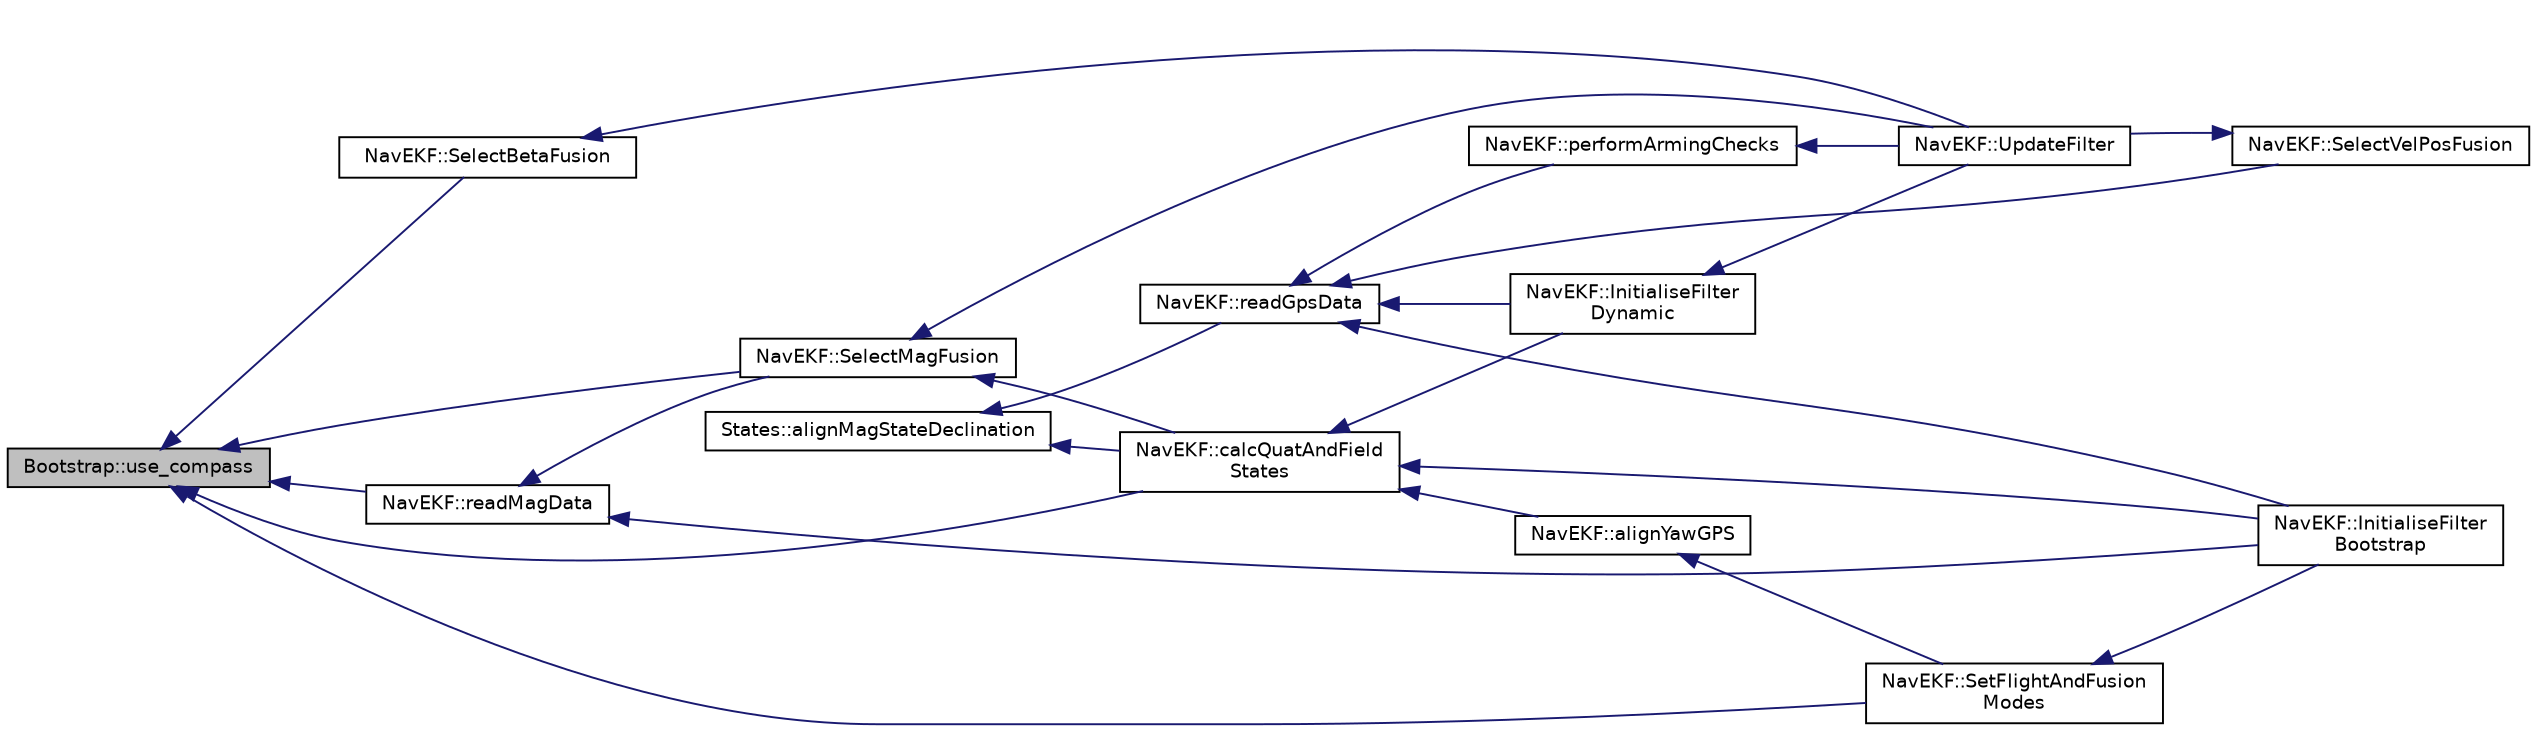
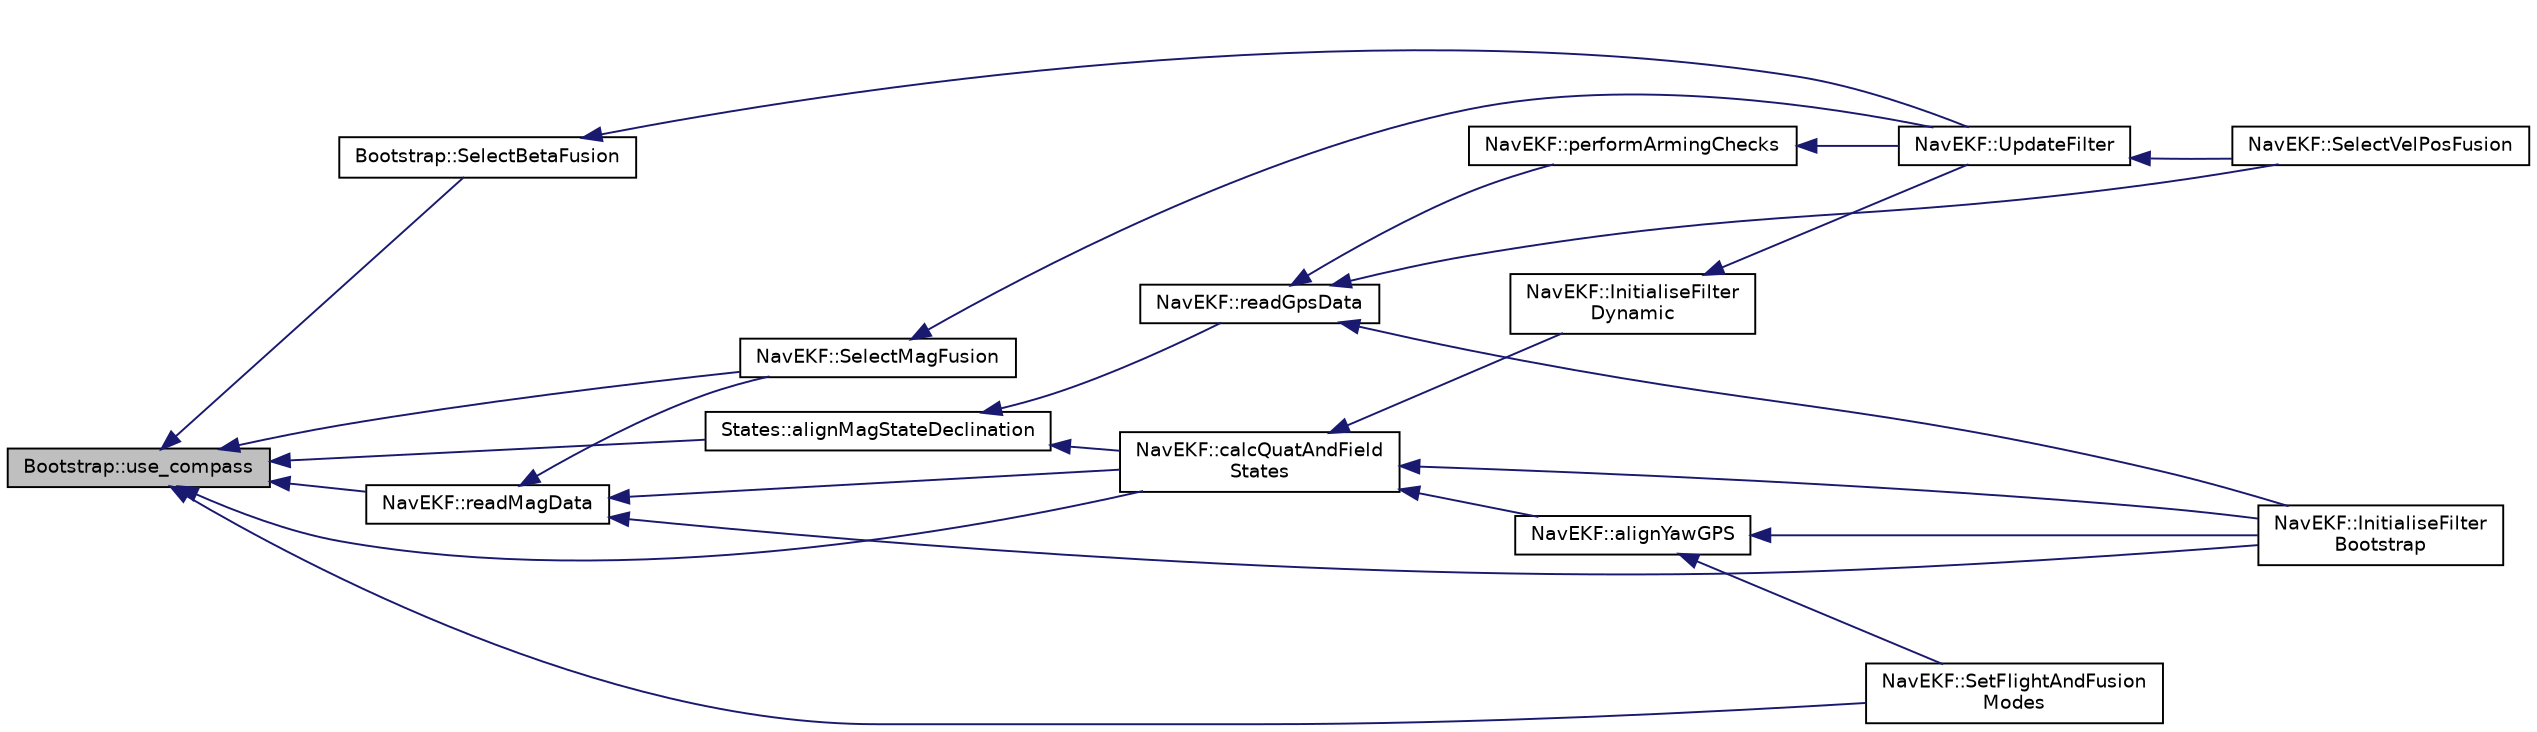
(2171, 133) -> (2191, 159)
(488, 157) -> (488, 157)
(1455, 304) -> none
(1085, 404) -> (875, 483)
none -> (498, 450)
(2216, 612) -> (2014, 535)
